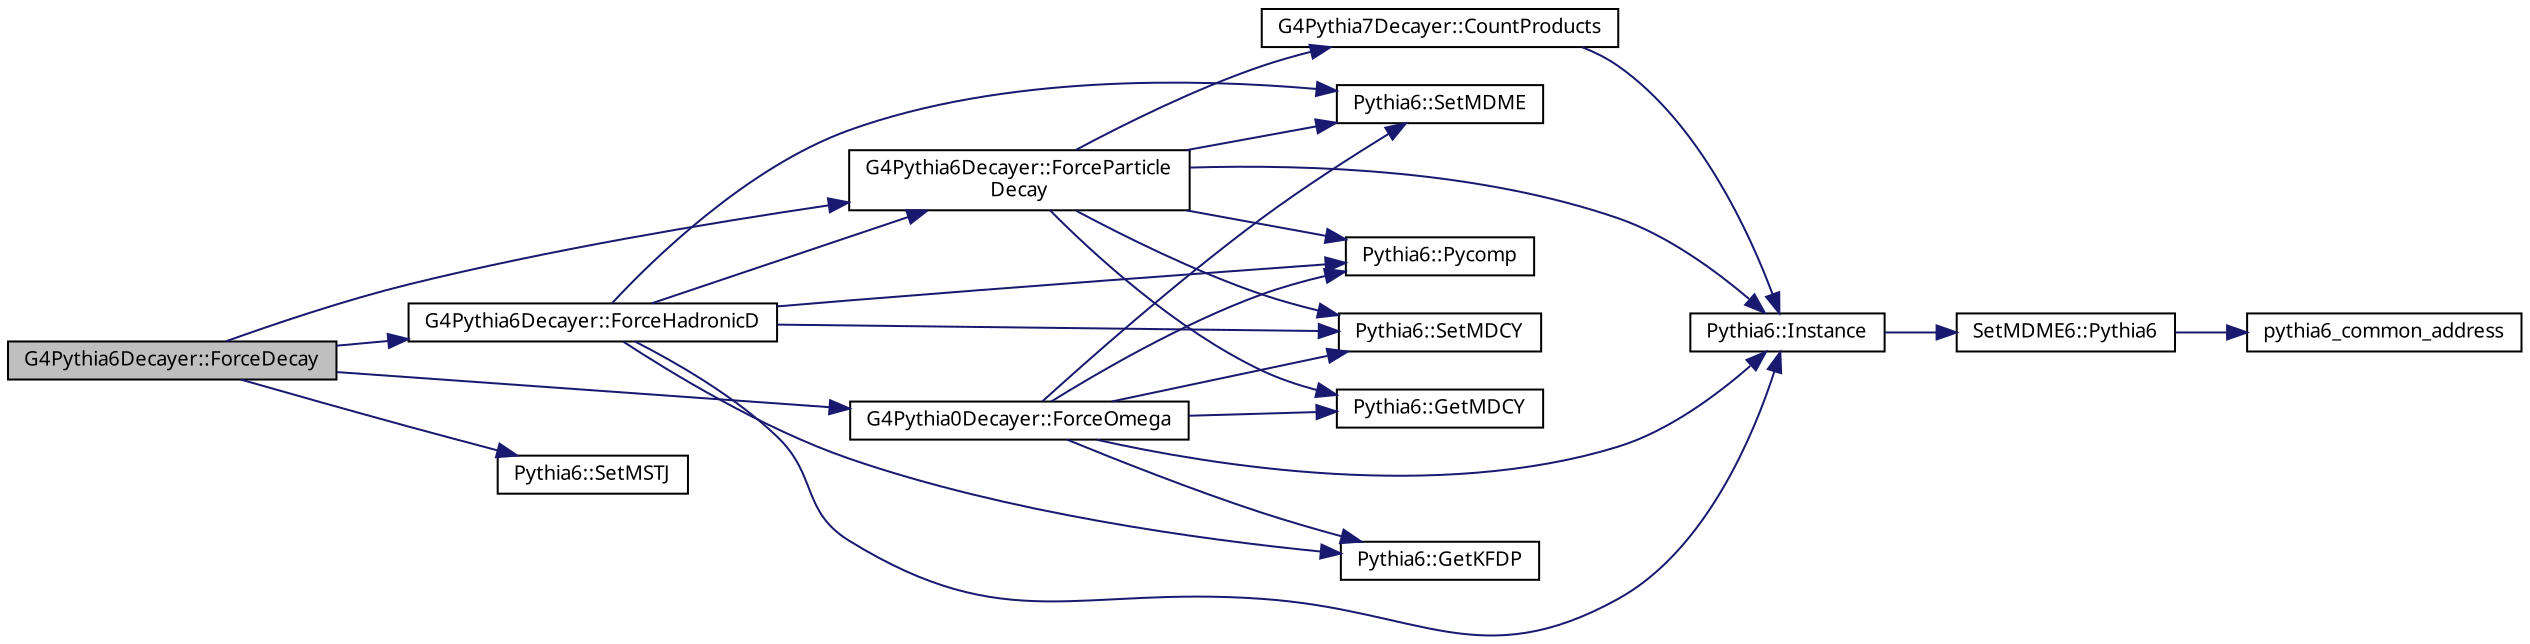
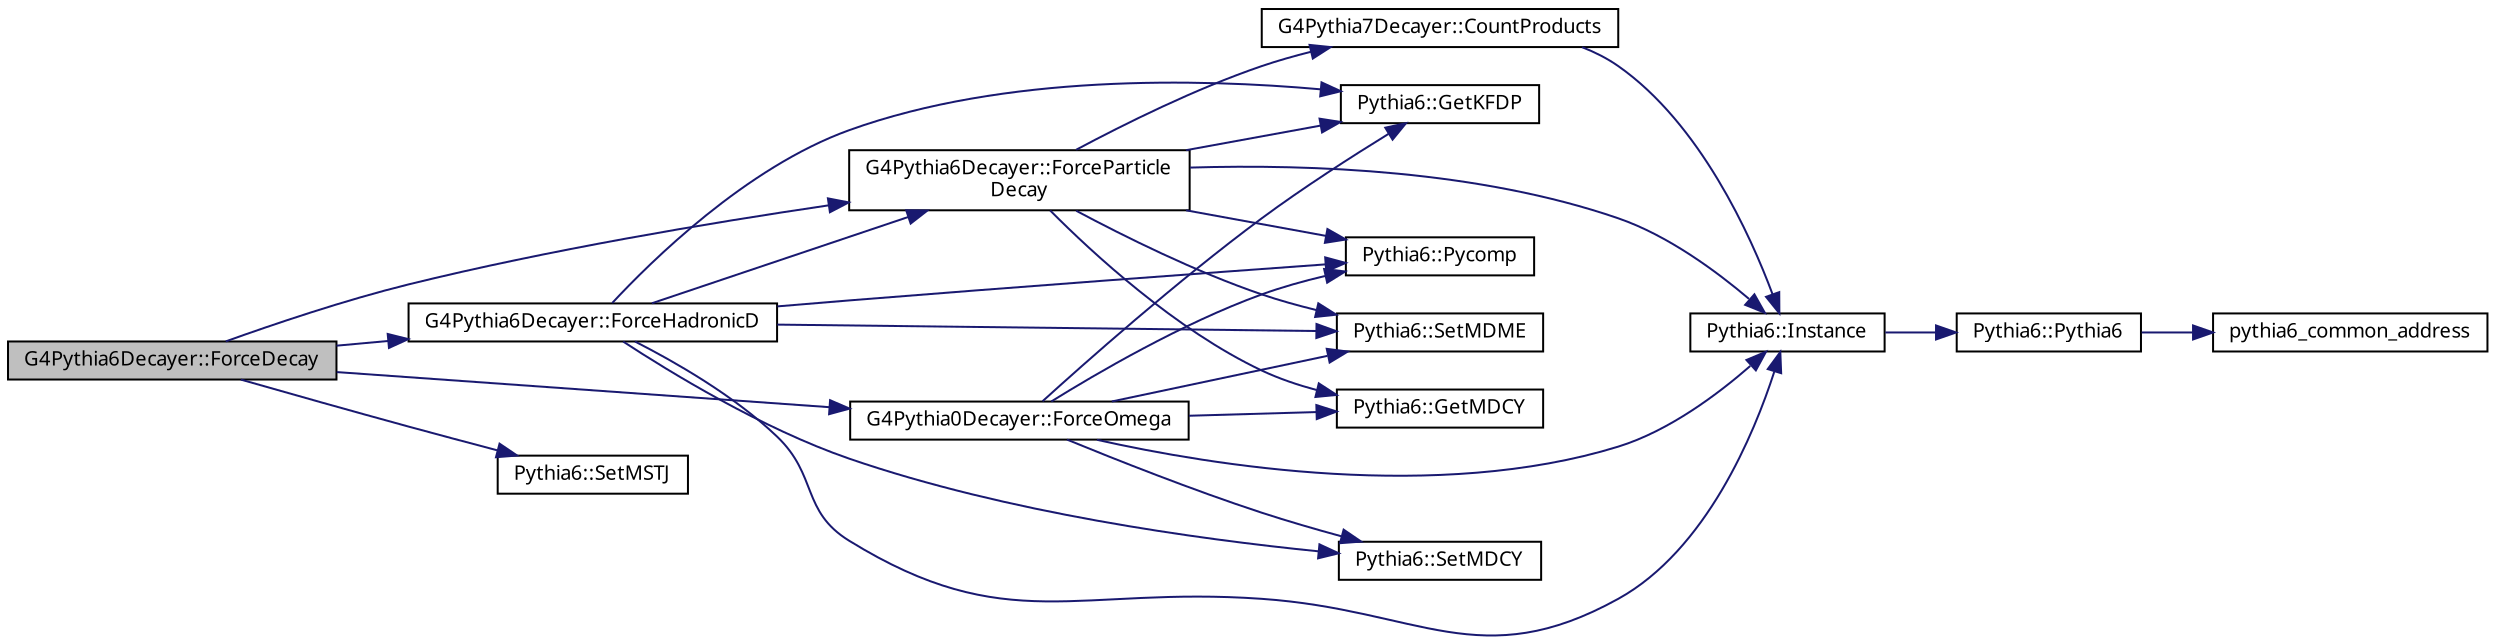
(1176, 260) -> (1253, 138)
(2066, 332) -> (2049, 332)
